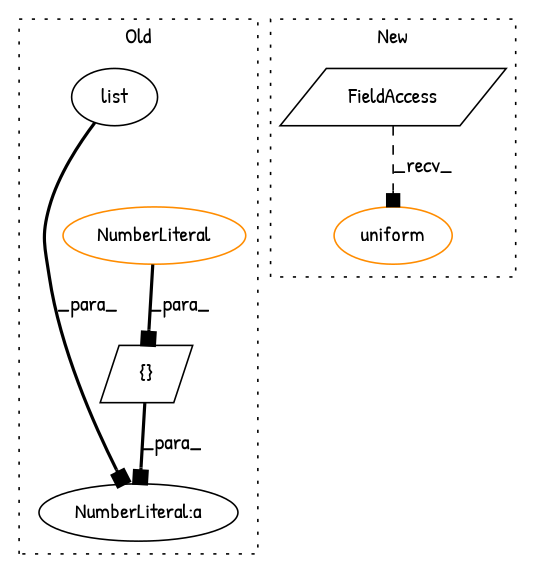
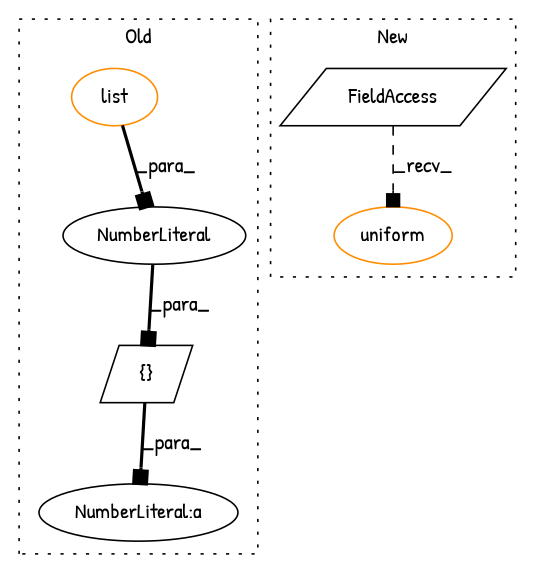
(115, 97) -> (115, 97)
(154, 236) -> (154, 236)
(53, 295) -> (132, 158)
